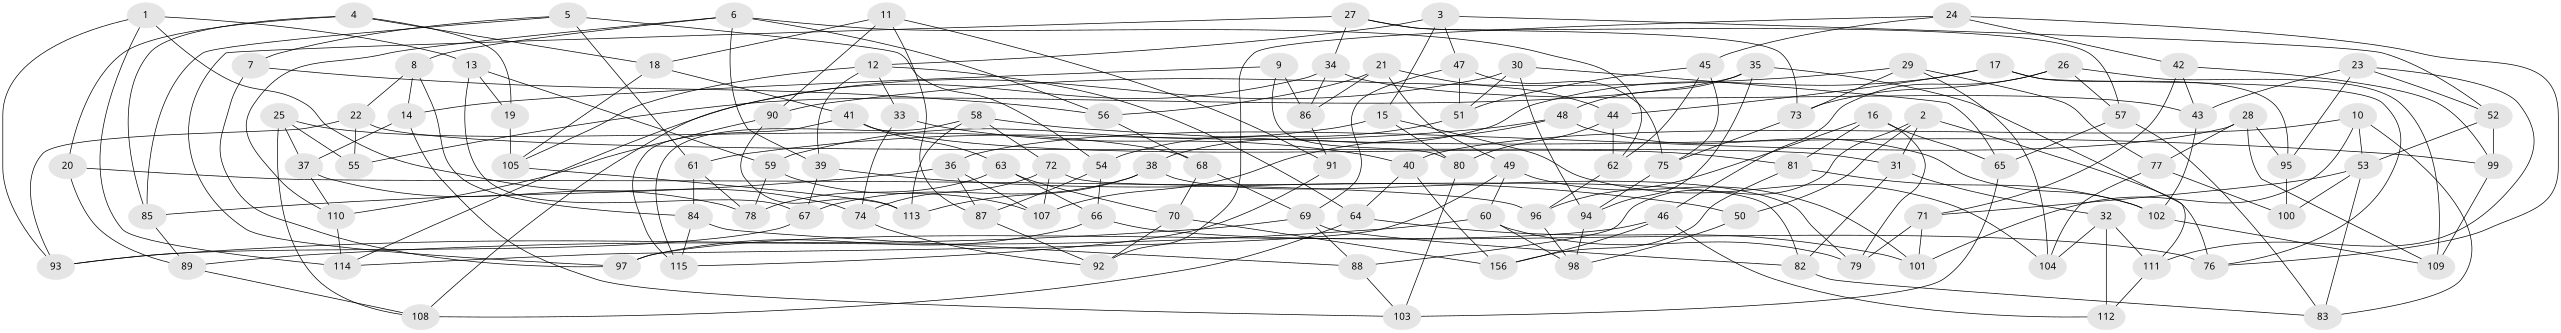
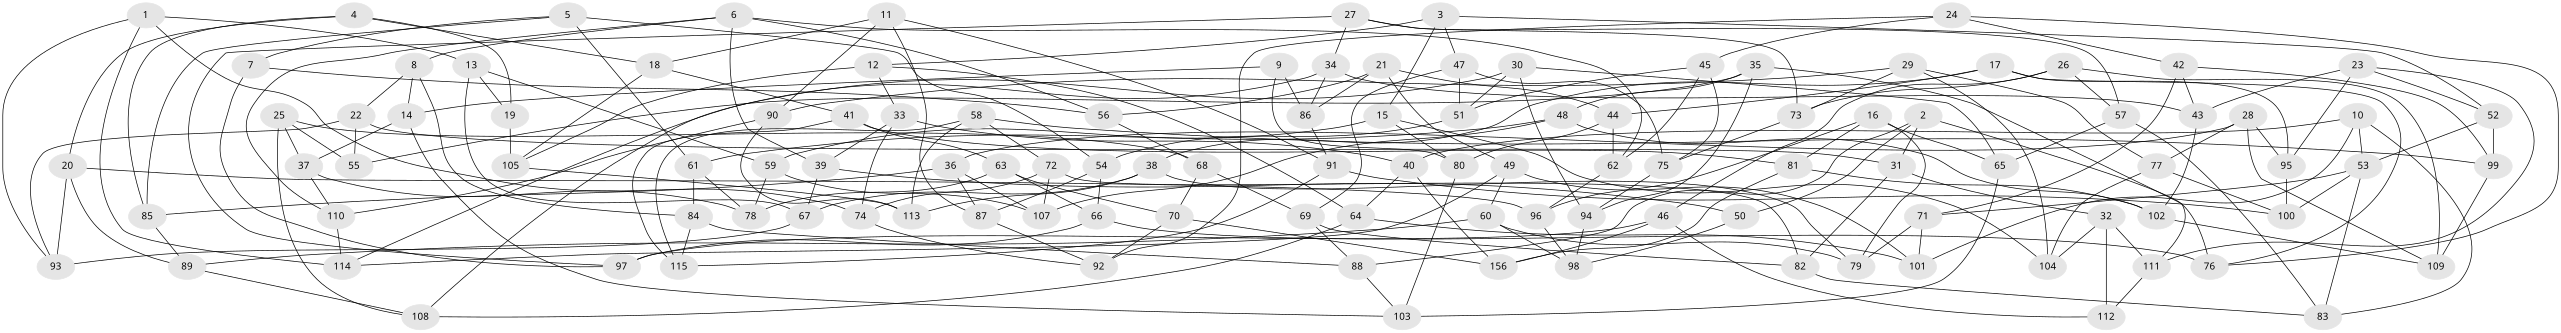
(821, 113) -> (860, 141)
none -> (1831, 198)
(529, 241) -> (62, 217)
